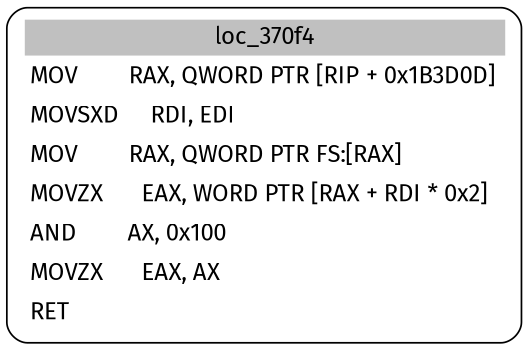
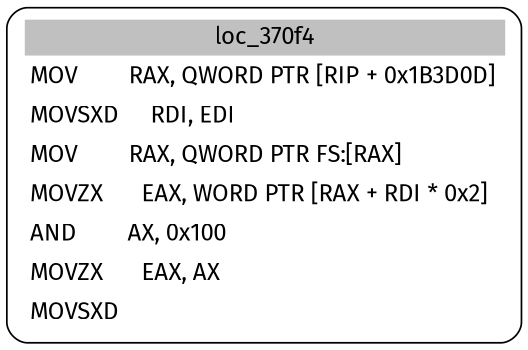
(76, 312) -> (100, 312)
